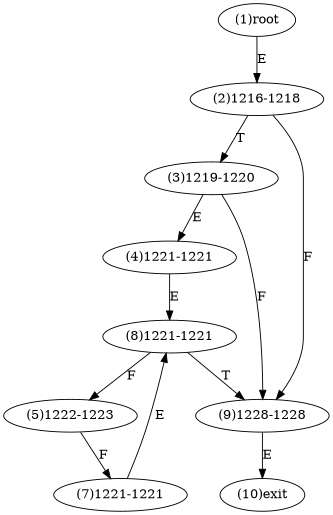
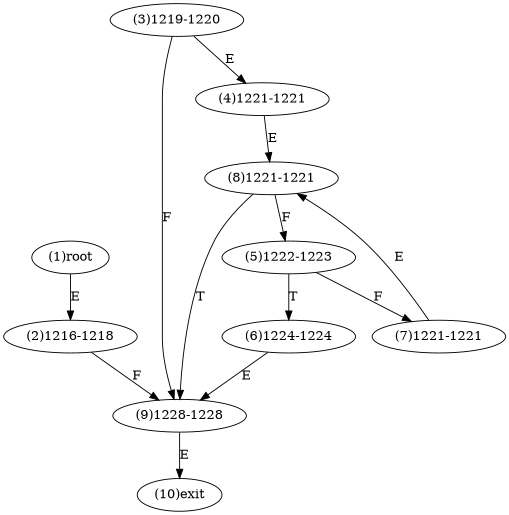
(236, 135) -> none
none -> (289, 337)
